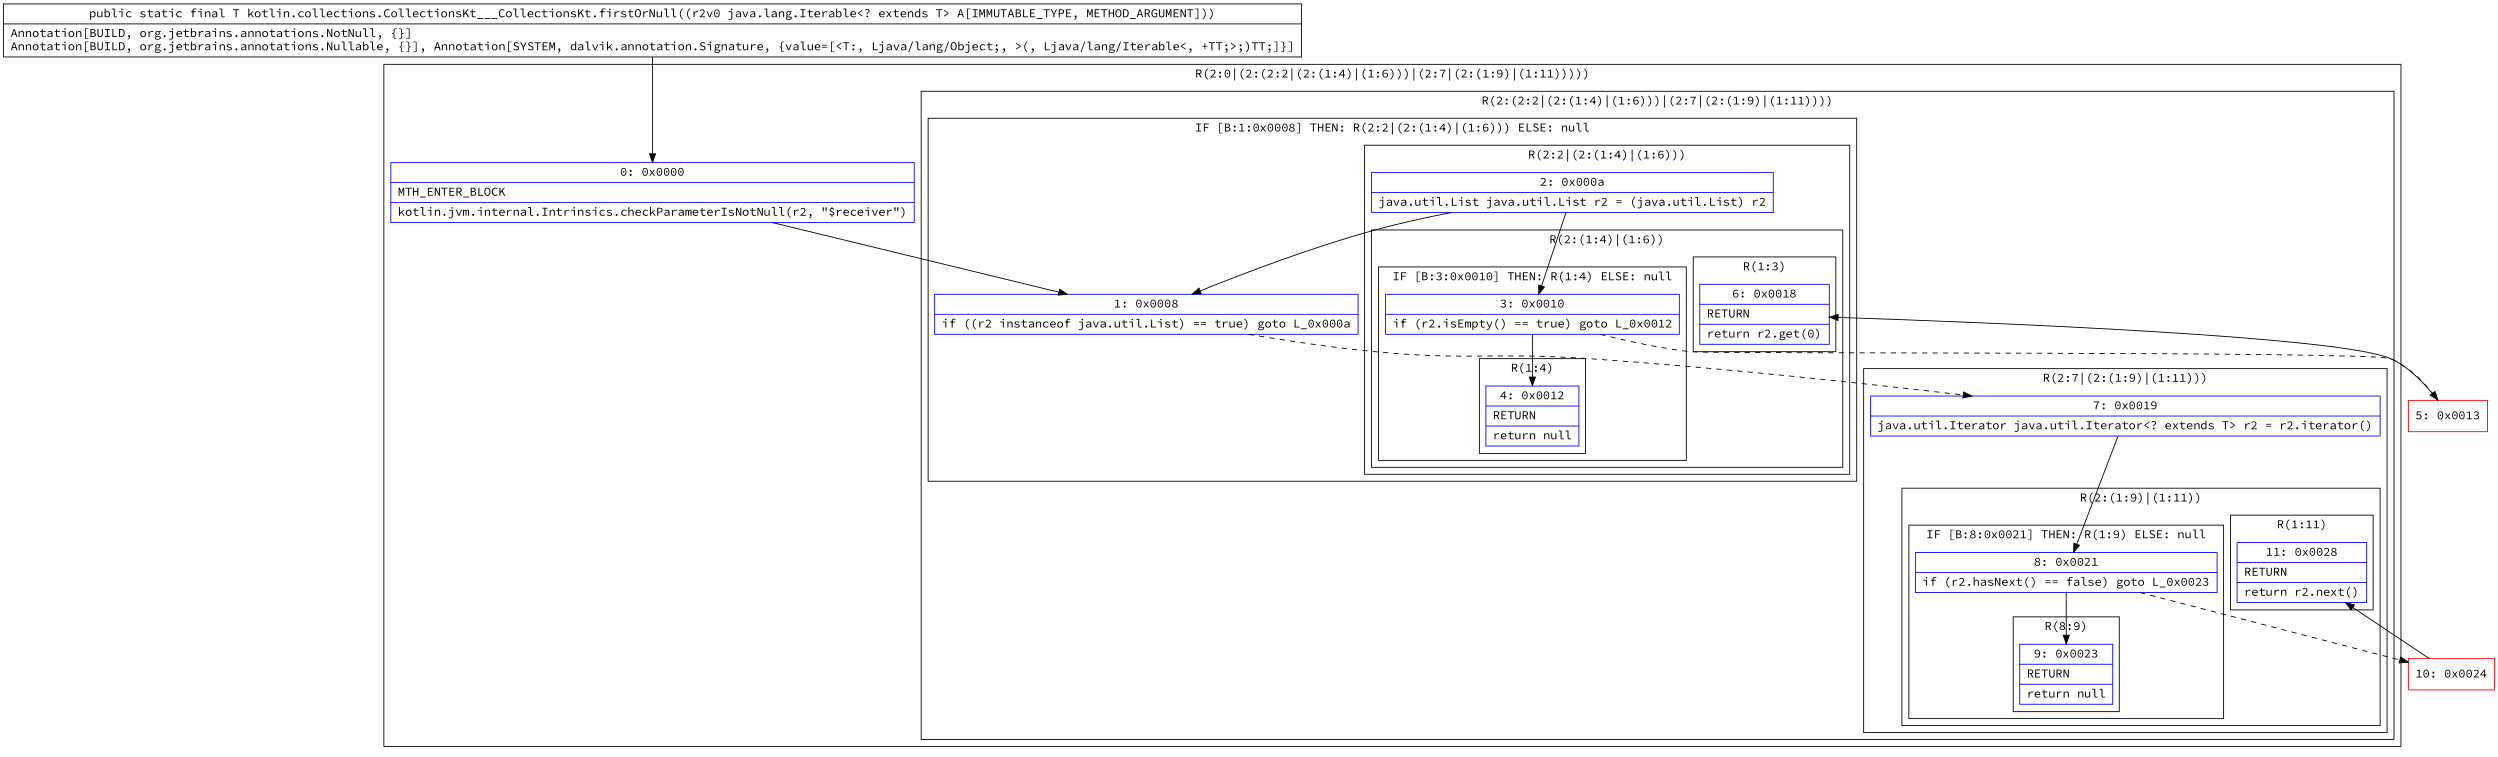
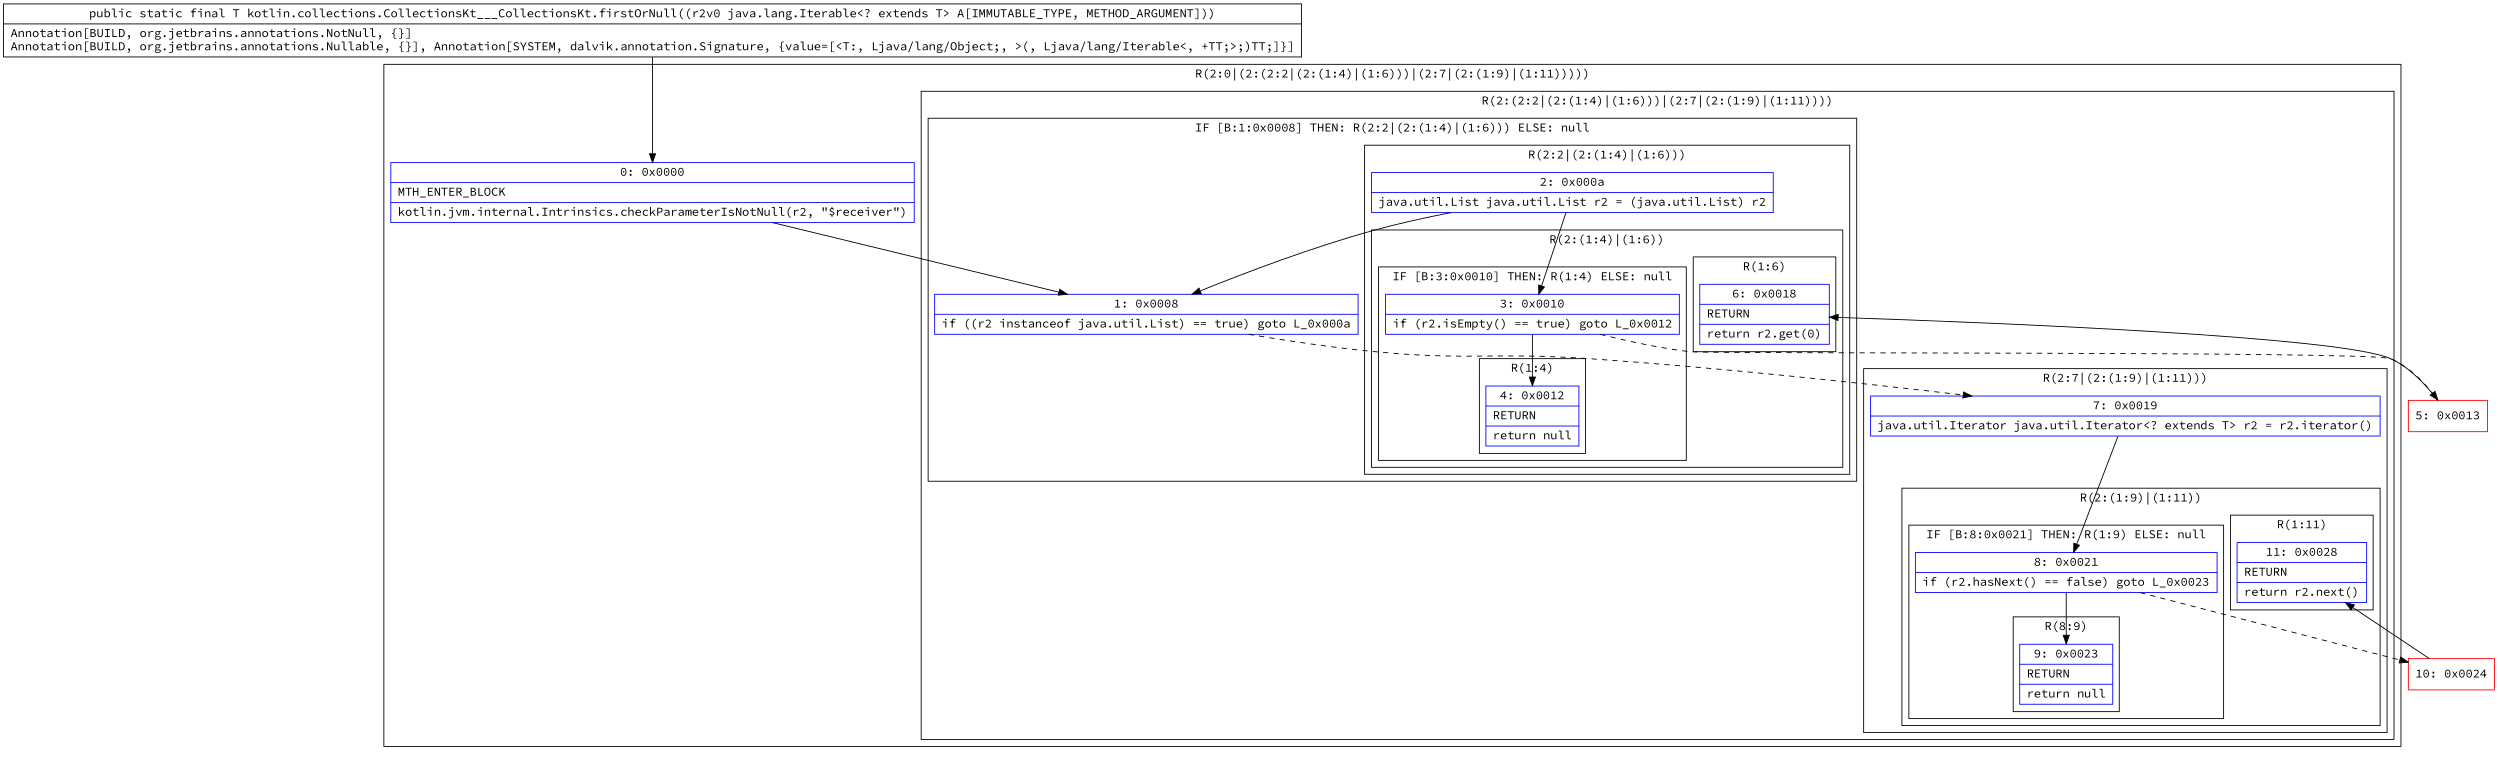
(1765, 267) -> (1765, 267)
